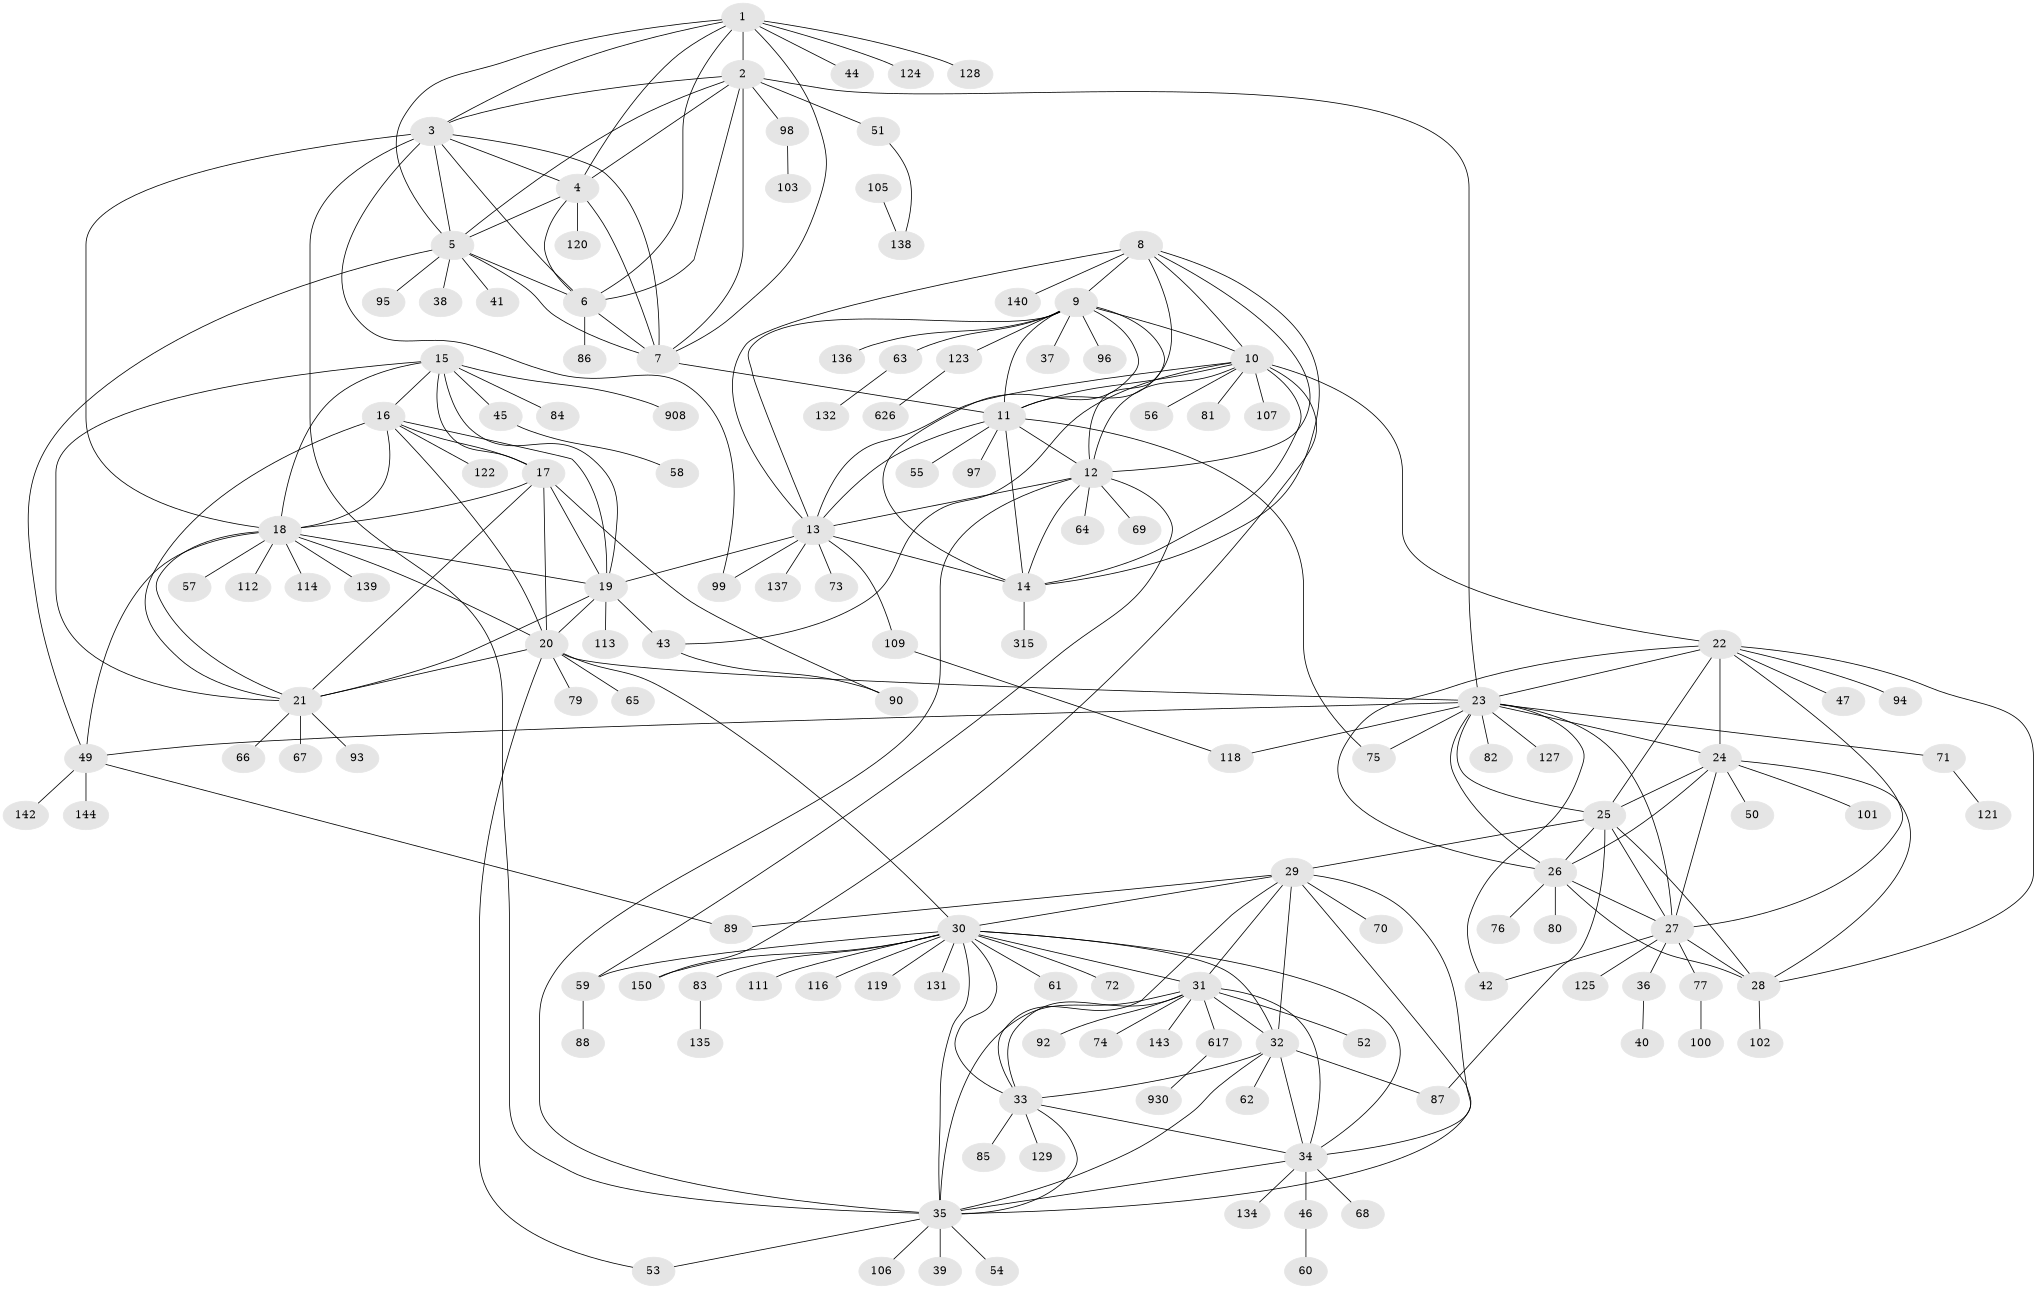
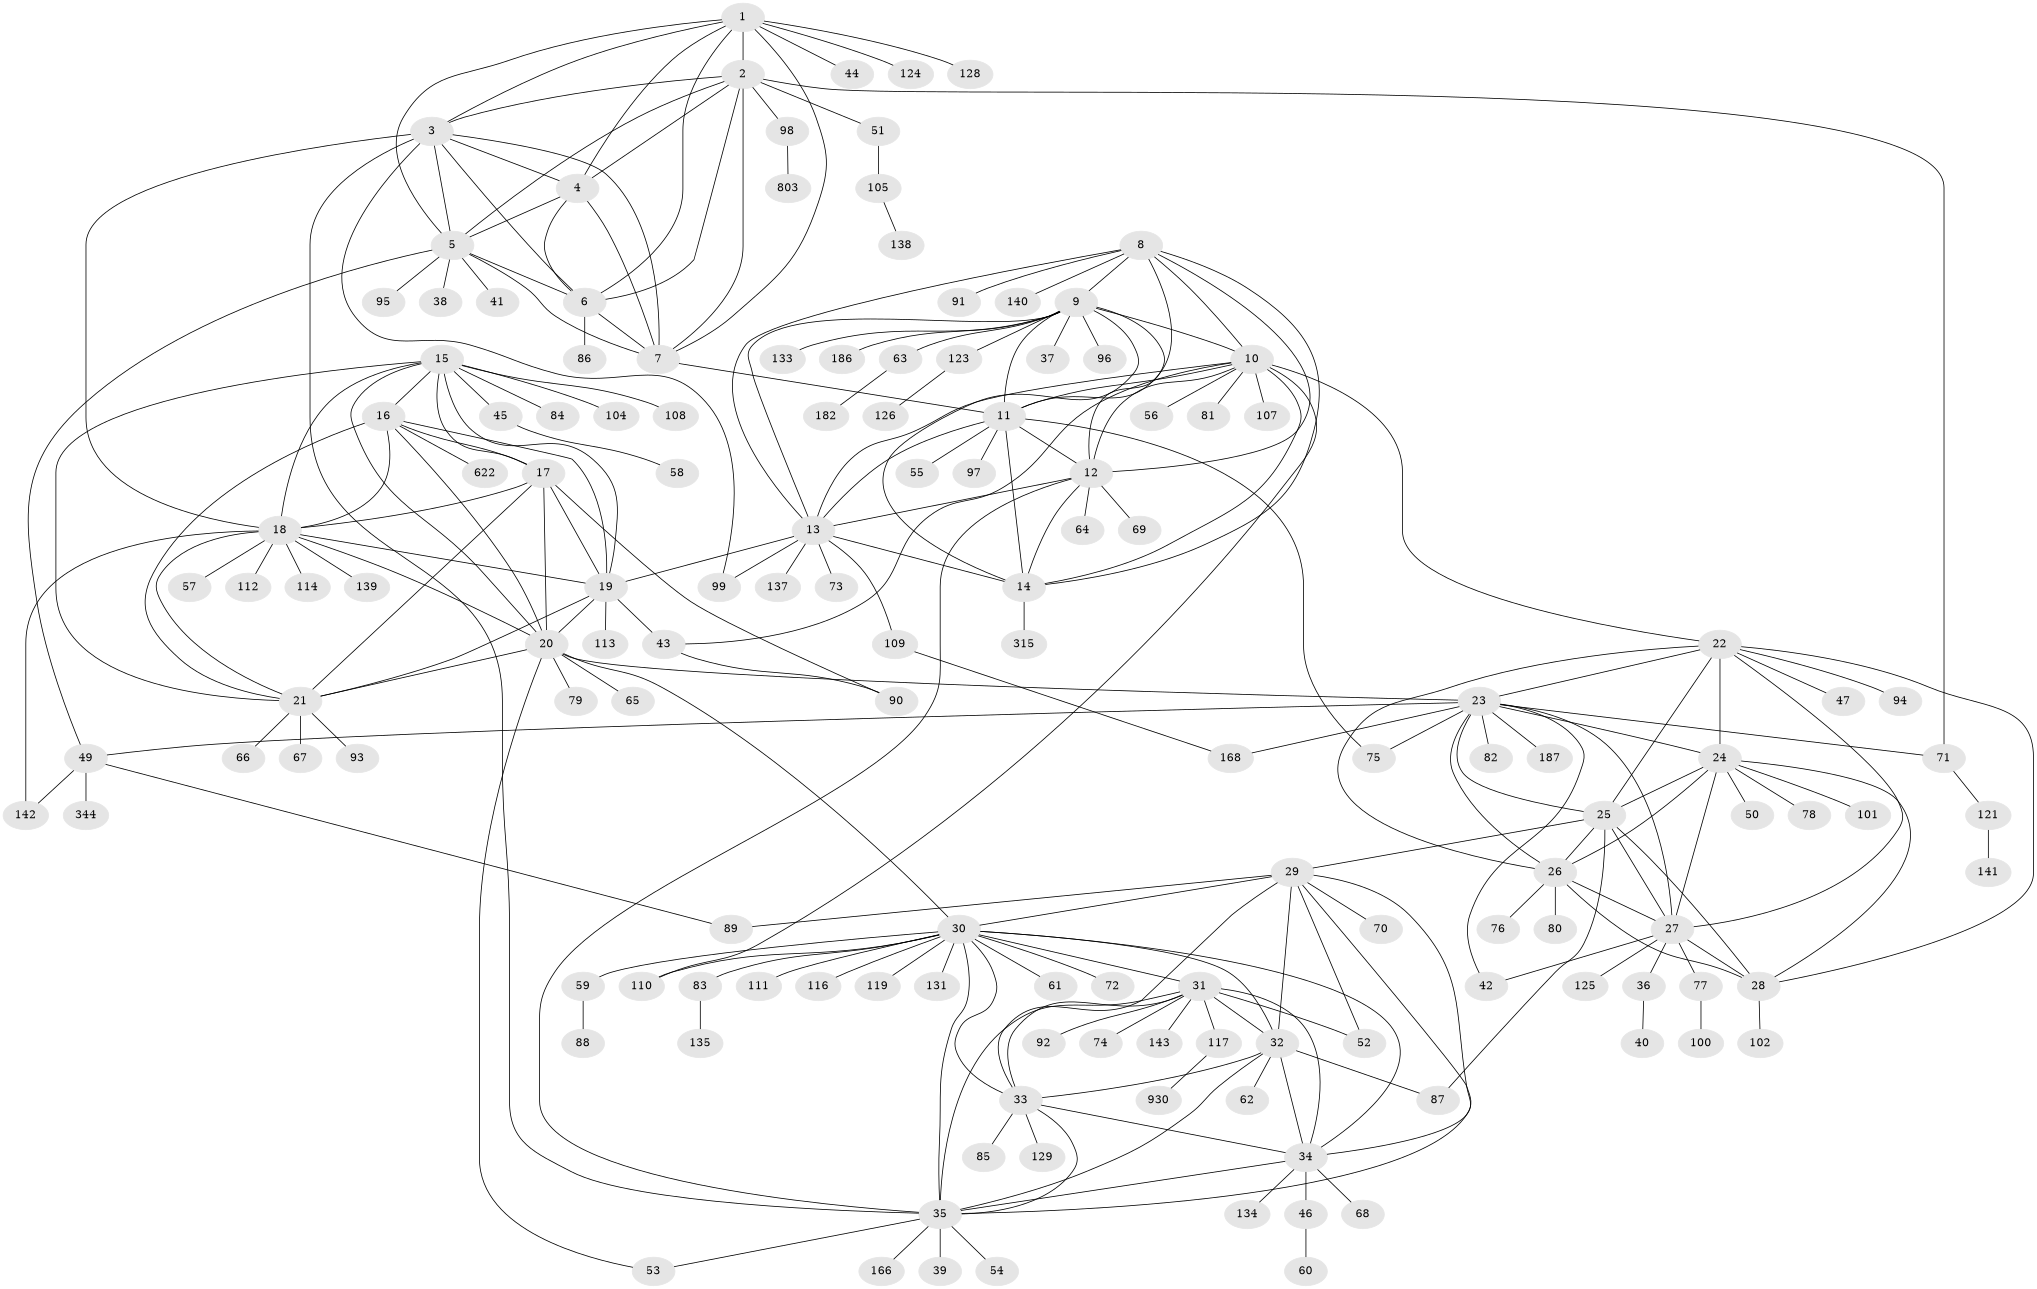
(1382, 113) -> (1641, 107)
(911, 185) -> (878, 160)
(788, 188) -> (788, 188)
(578, 245) -> none
none -> (959, 302)
none -> (783, 359)
(842, 359) -> (842, 359)
none -> (616, 416)
(676, 416) -> (676, 416)
(826, 416) -> (826, 416)
(886, 416) -> (886, 416)
(485, 473) -> (485, 473)
none -> (400, 499)
(131, 601) -> (50, 587)
(939, 749) -> none
(1231, 758) -> (1231, 758)
(1550, 758) -> (1550, 758)
(86, 815) -> (86, 815)
none -> (1809, 815)
none -> (1988, 872)
(1246, 929) -> (1328, 958)
(642, 986) -> (642, 986)
(1219, 1043) -> (1219, 1043)
(882, 1271) -> (882, 1271)
